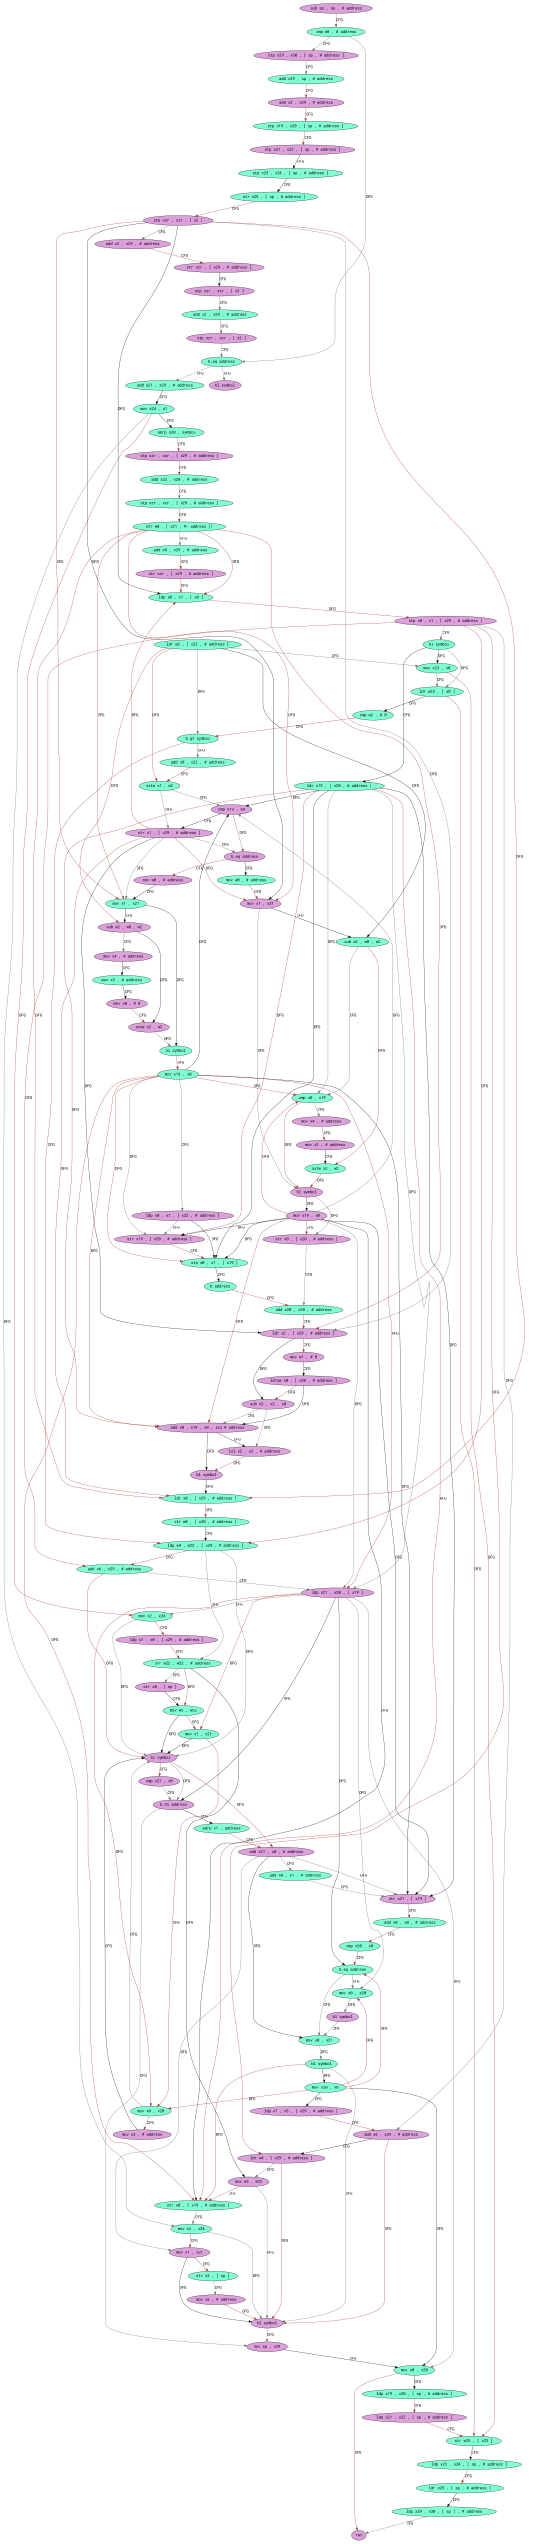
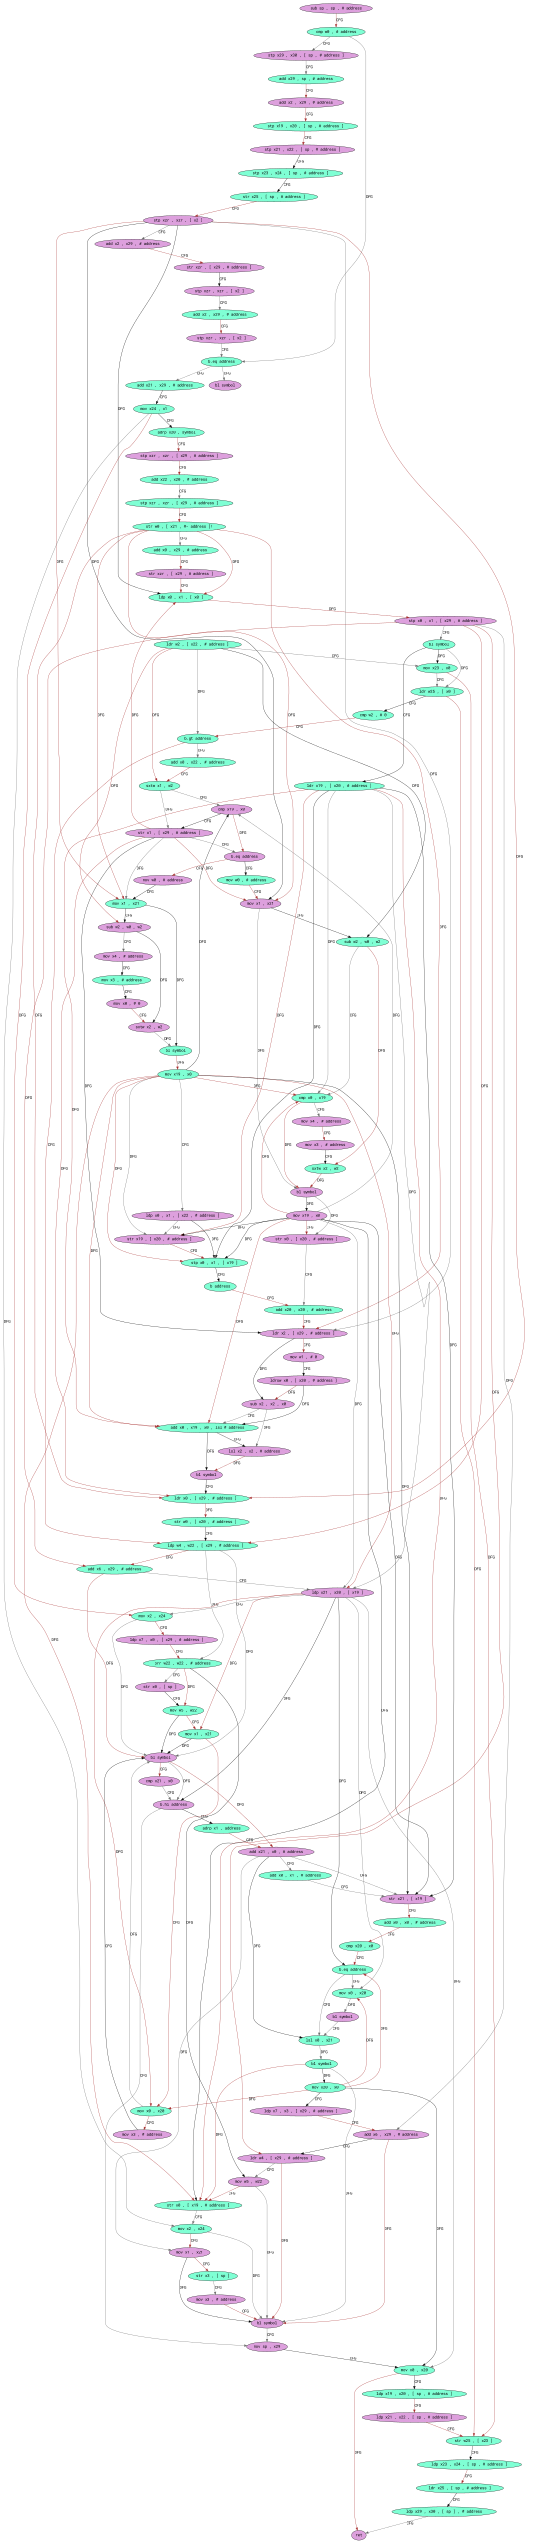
(198, 739) -> (198, 739)
(284, 798) -> none
(207, 1428) -> (207, 1428)
(319, 2040) -> (319, 2040)
